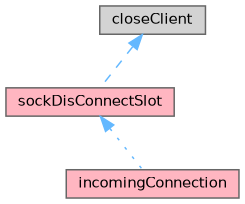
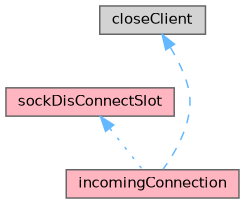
(116, 67) -> (189, 109)
